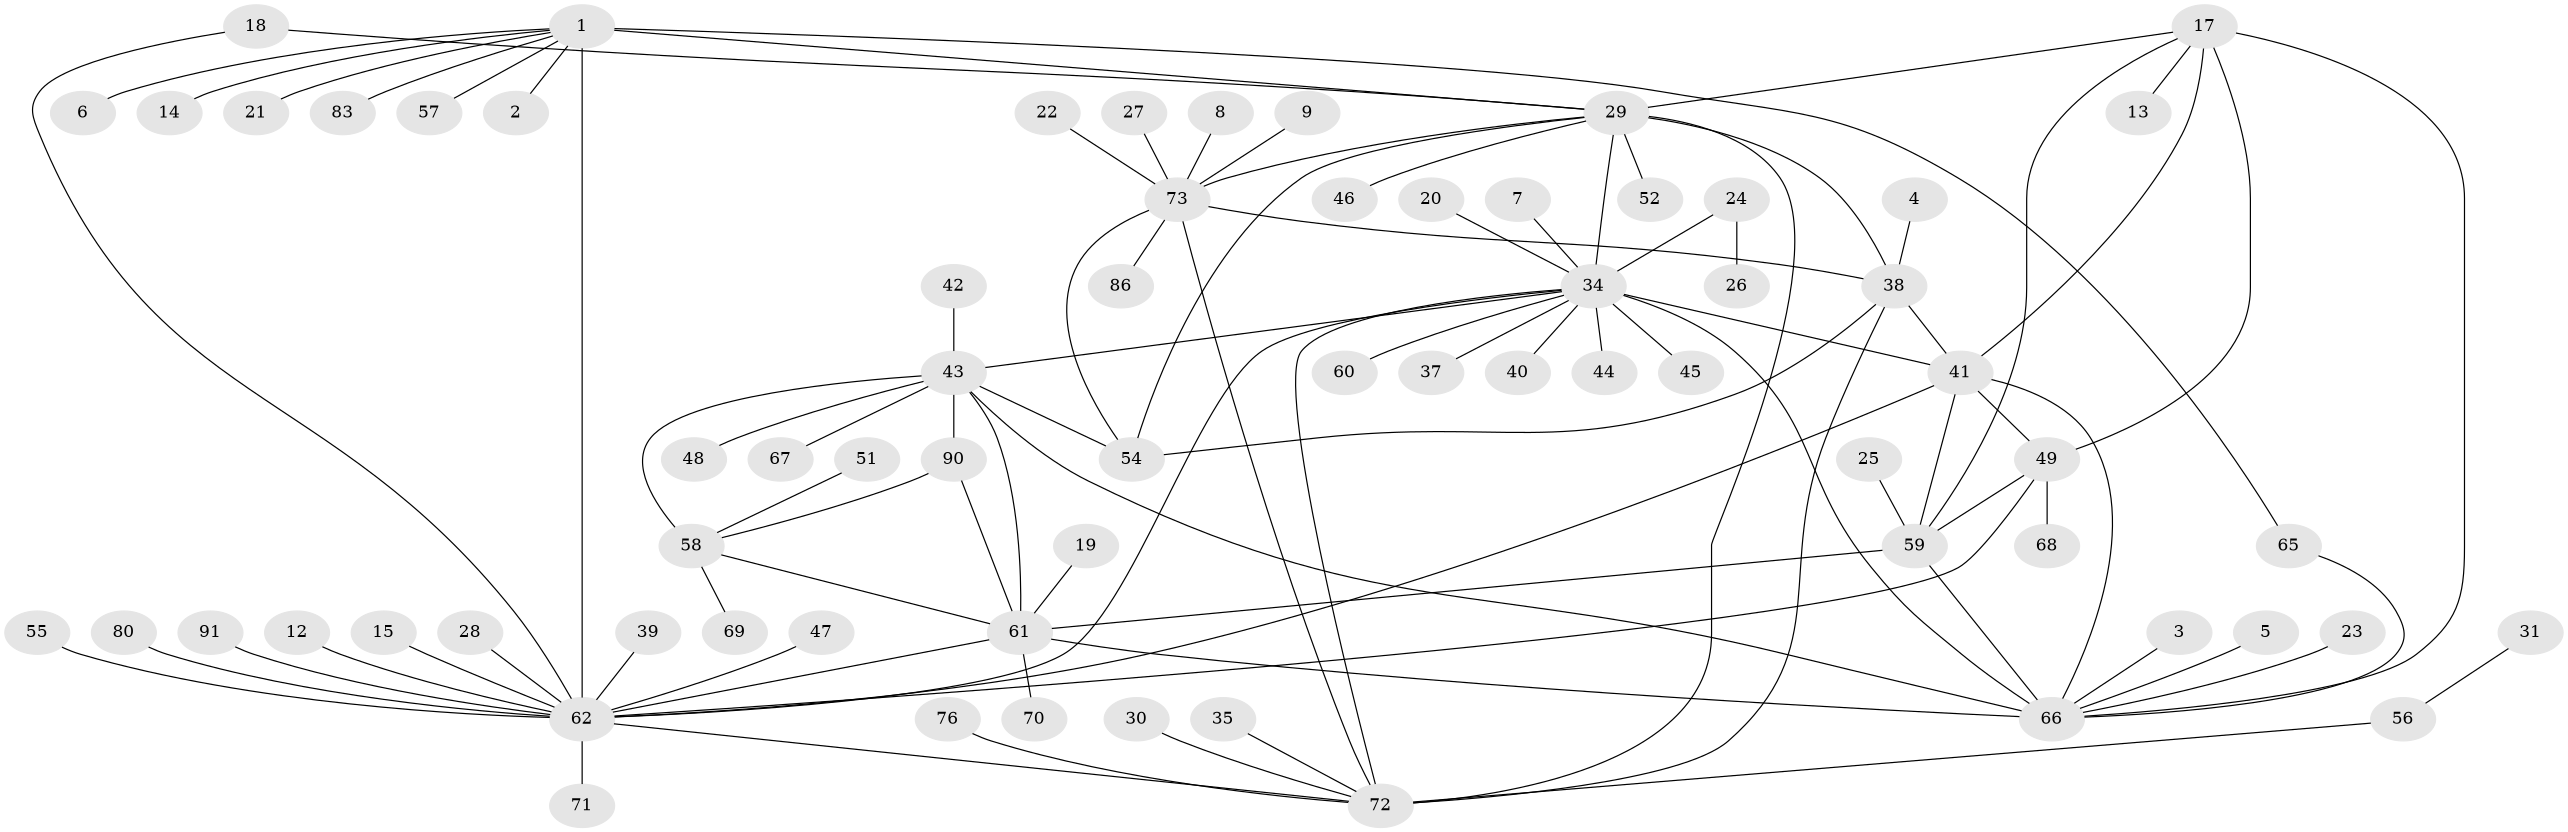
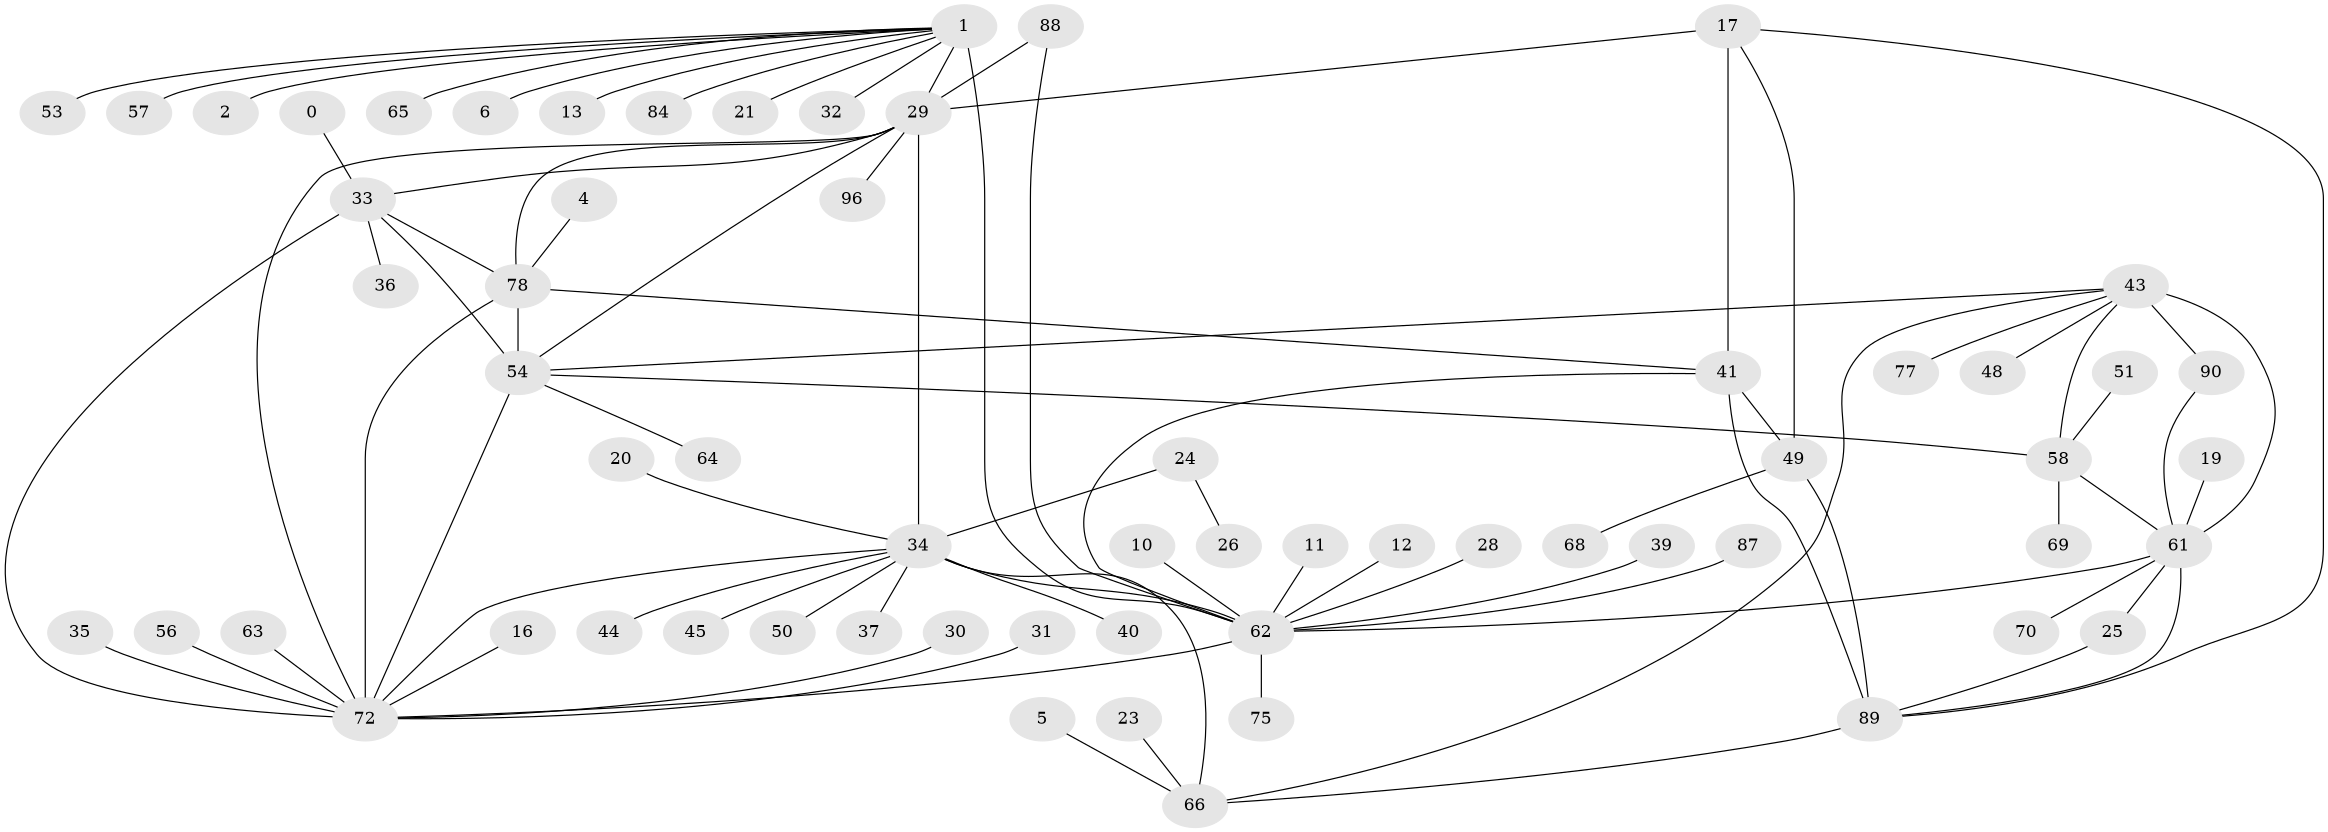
(256, 26) -> (1051, 26)
(2172, 70) -> (763, 55)
(170, 113) -> (659, 113)
(343, 113) -> (53, 113)
none -> (832, 113)
(1048, 113) -> none
(1134, 113) -> none
(1221, 113) -> (312, 113)
(1307, 113) -> none
(1178, 200) -> (363, 200)
(1345, 200) -> (852, 200)
(1518, 200) -> none
(1650, 200) -> none
(954, 286) -> none
(1121, 286) -> (386, 286)
(1894, 286) -> (518, 286)
(1769, 328) -> none
(1274, 330) -> none
(1345, 373) -> (783, 633)
(2464, 453) -> none
none -> (708, 459)
(781, 459) -> (1906, 373)
(826, 509) -> (1289, 406)
(2112, 512) -> none
none -> (442, 546)
(1915, 546) -> (1870, 719)
(37, 633) -> none
(124, 633) -> (1142, 546)
(210, 633) -> (1315, 546)
none -> (253, 633)
(384, 633) -> none
(821, 633) -> (1748, 546)
(2179, 633) -> none
(1384, 655) -> none
(2390, 659) -> none
(2467, 676) -> (711, 704)
(1534, 688) -> (2146, 589)
(948, 719) -> (523, 633)
(582, 806) -> (1261, 719)
